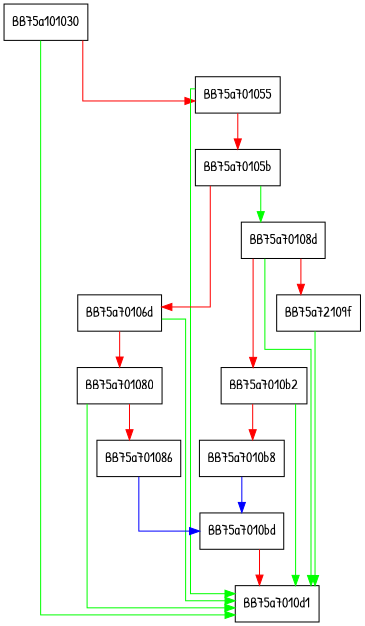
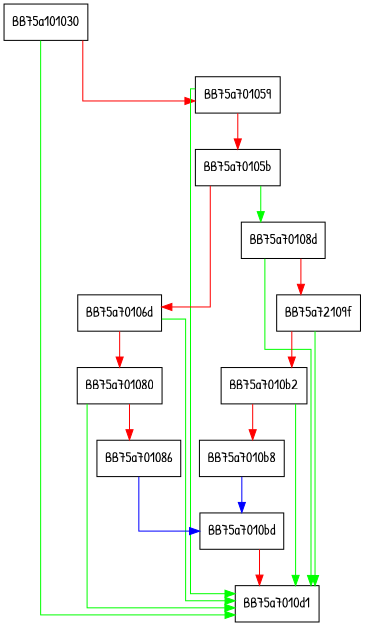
(238, 95) -> (238, 95)
(253, 308) -> (292, 343)
